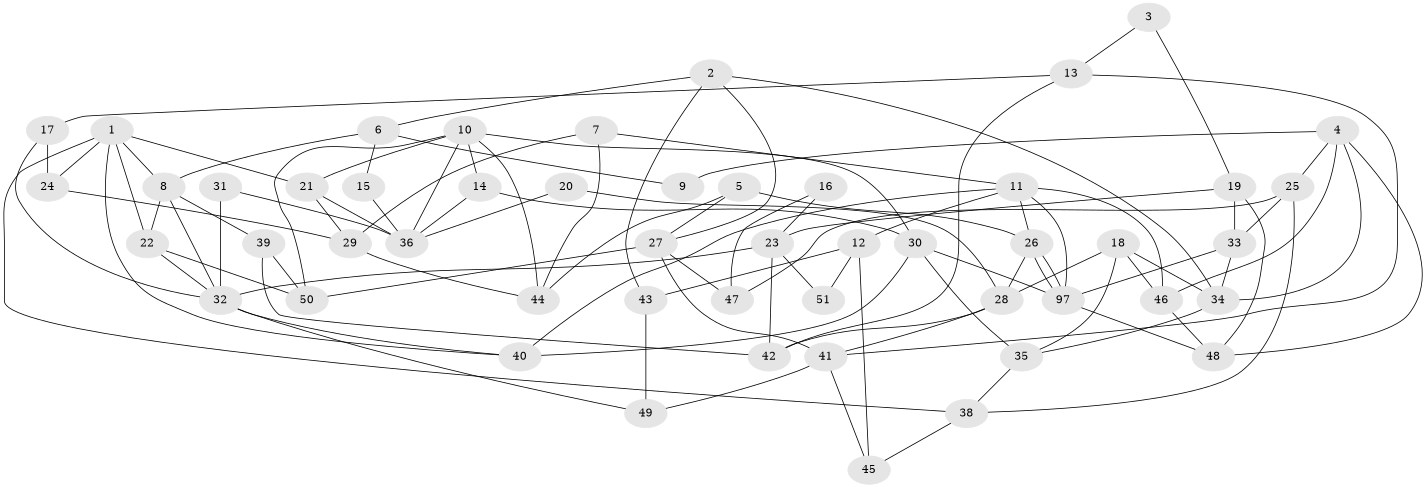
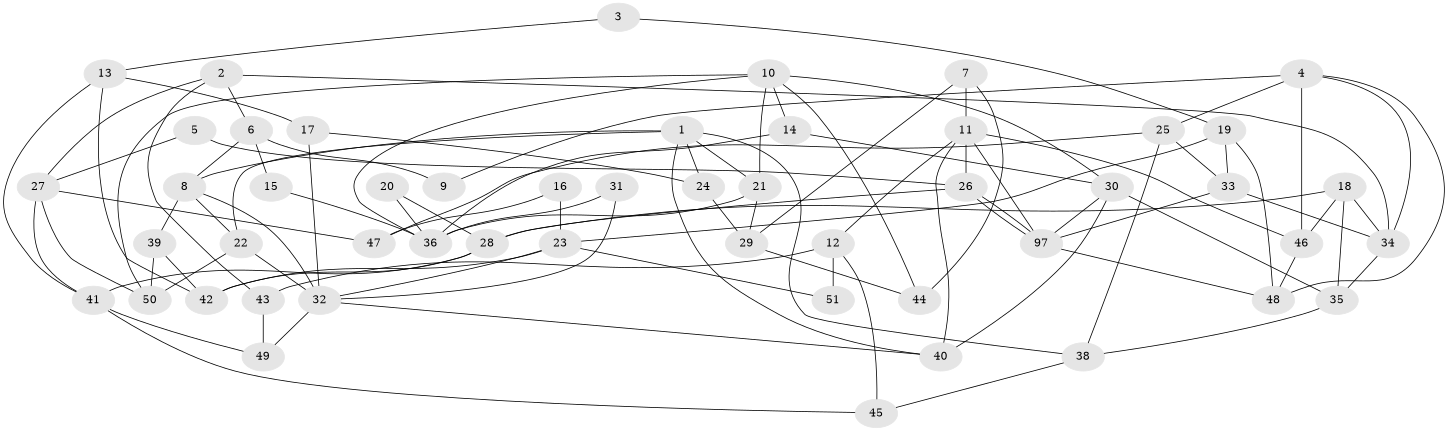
(634, 227) -> none
